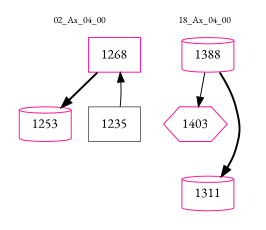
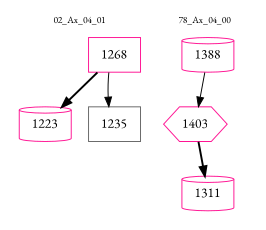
(80, 21) -> (80, 21)
(205, 21) -> (205, 21)
(121, 94) -> (108, 85)
(239, 119) -> (201, 154)
(45, 124) -> (45, 124)
